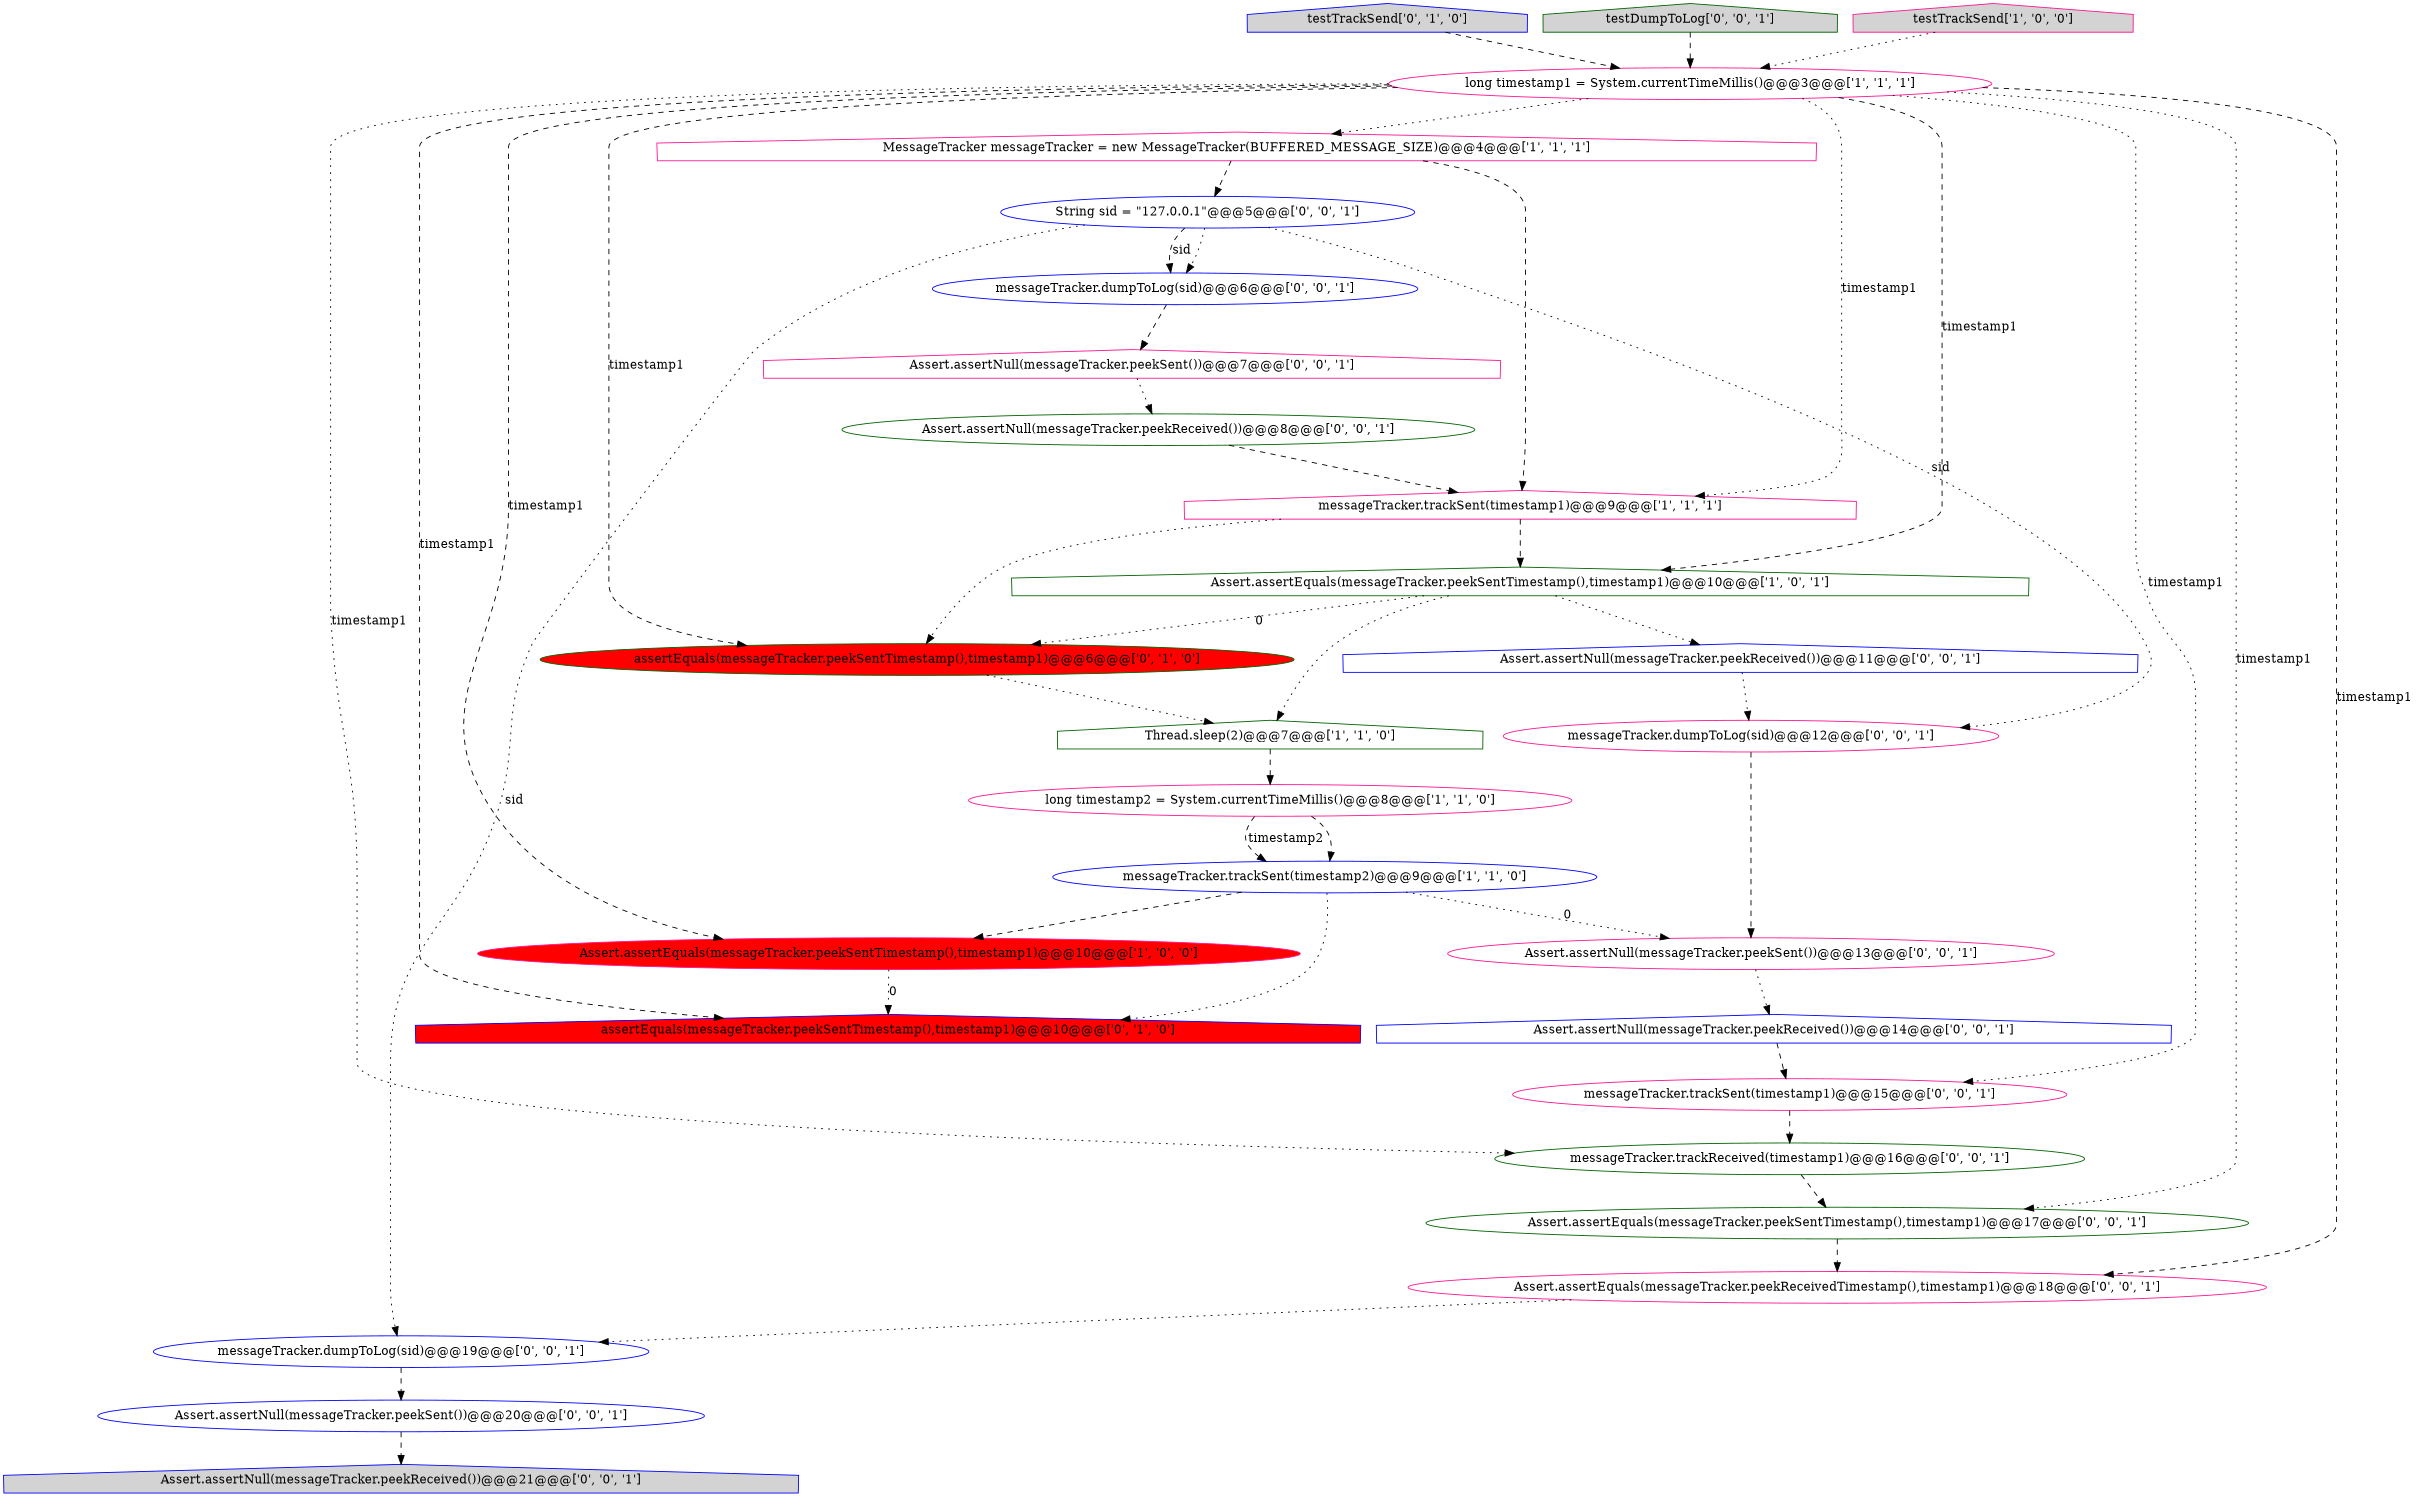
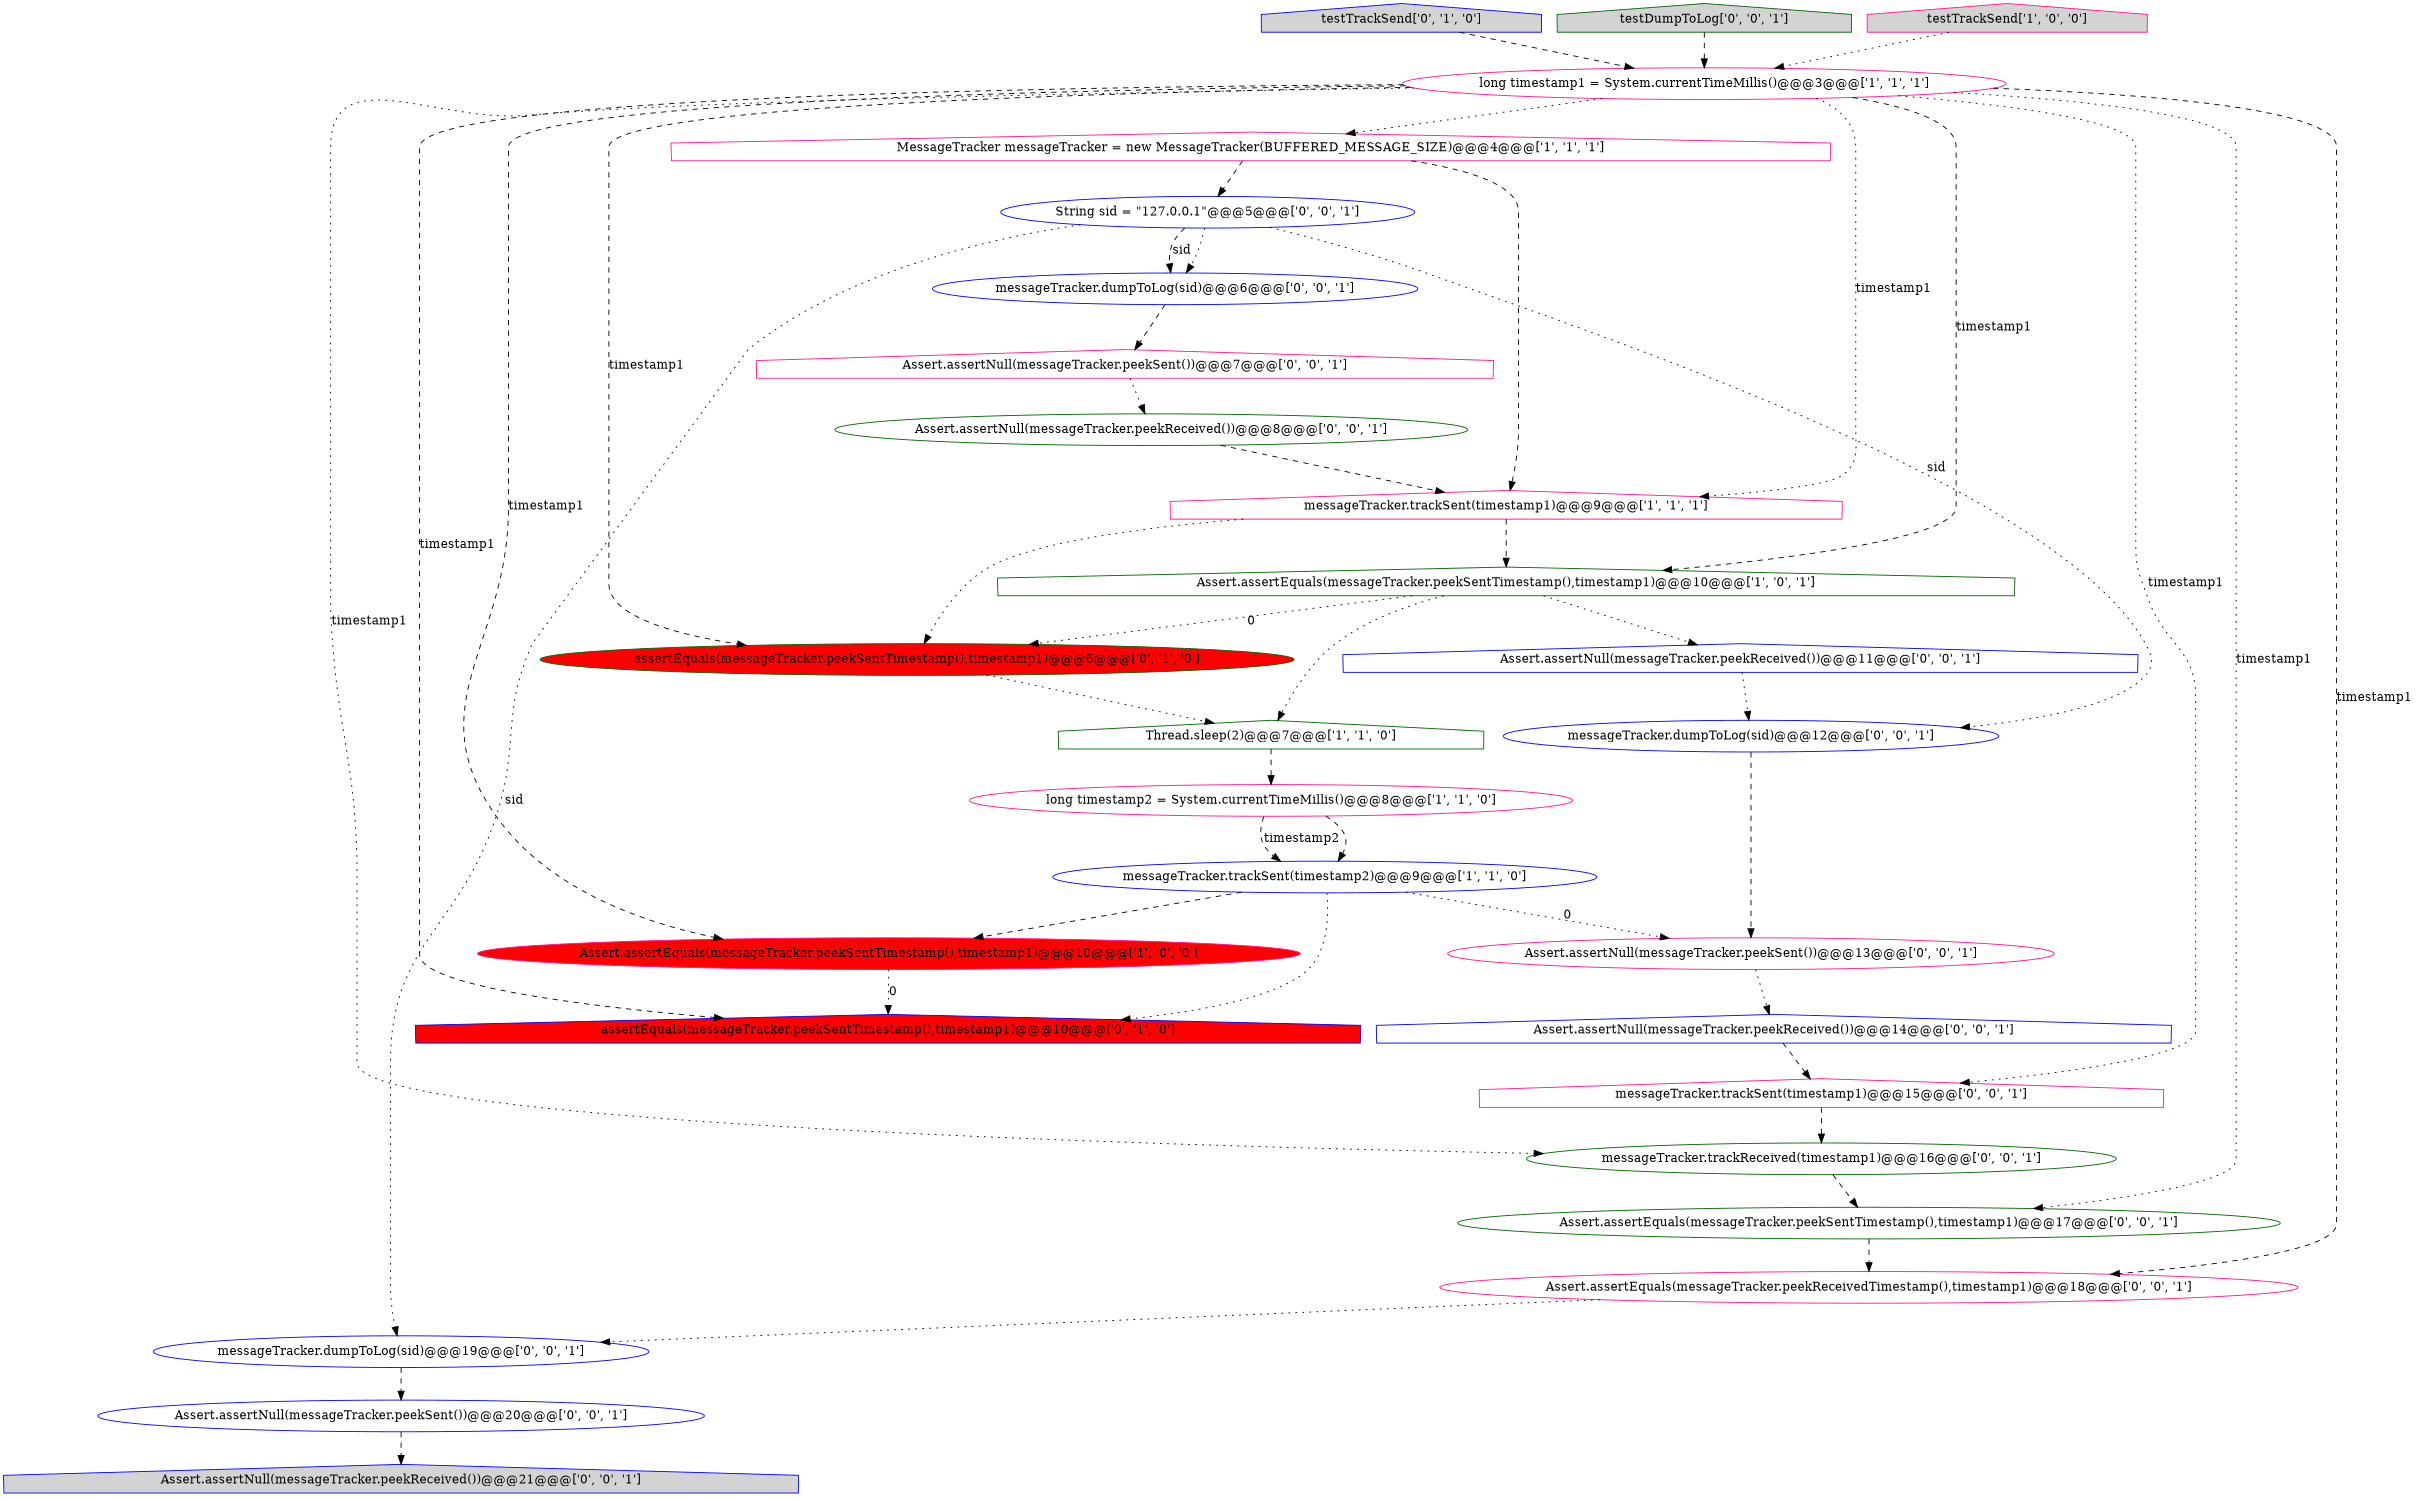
(1751, 736) -> (1751, 736)
(1790, 1095) -> (1821, 1095)
